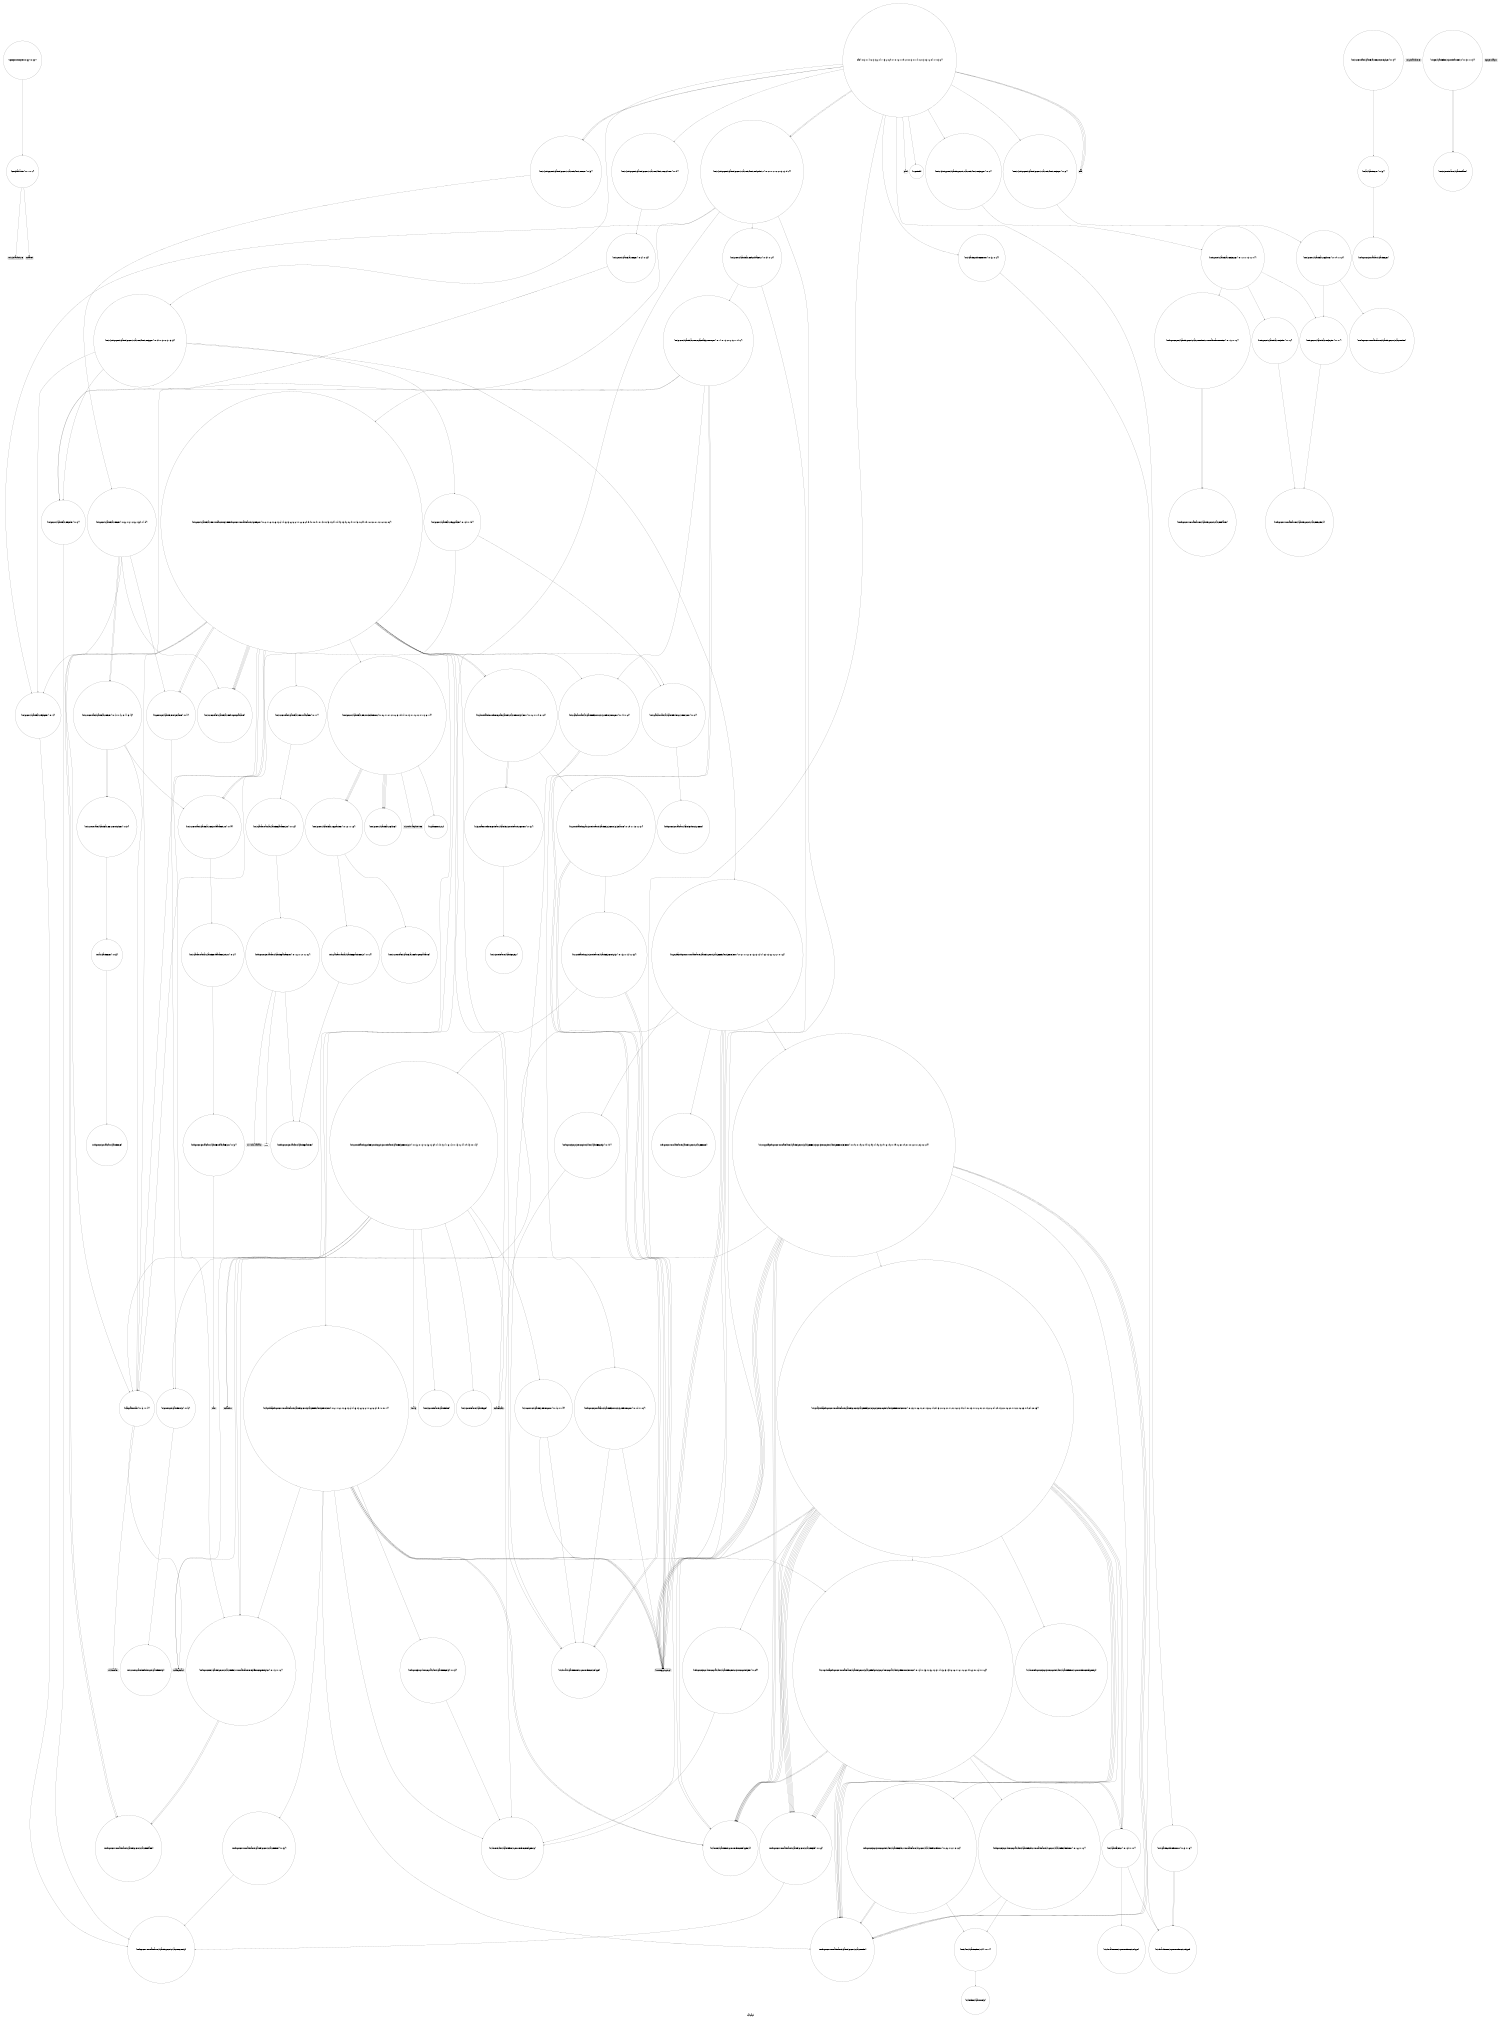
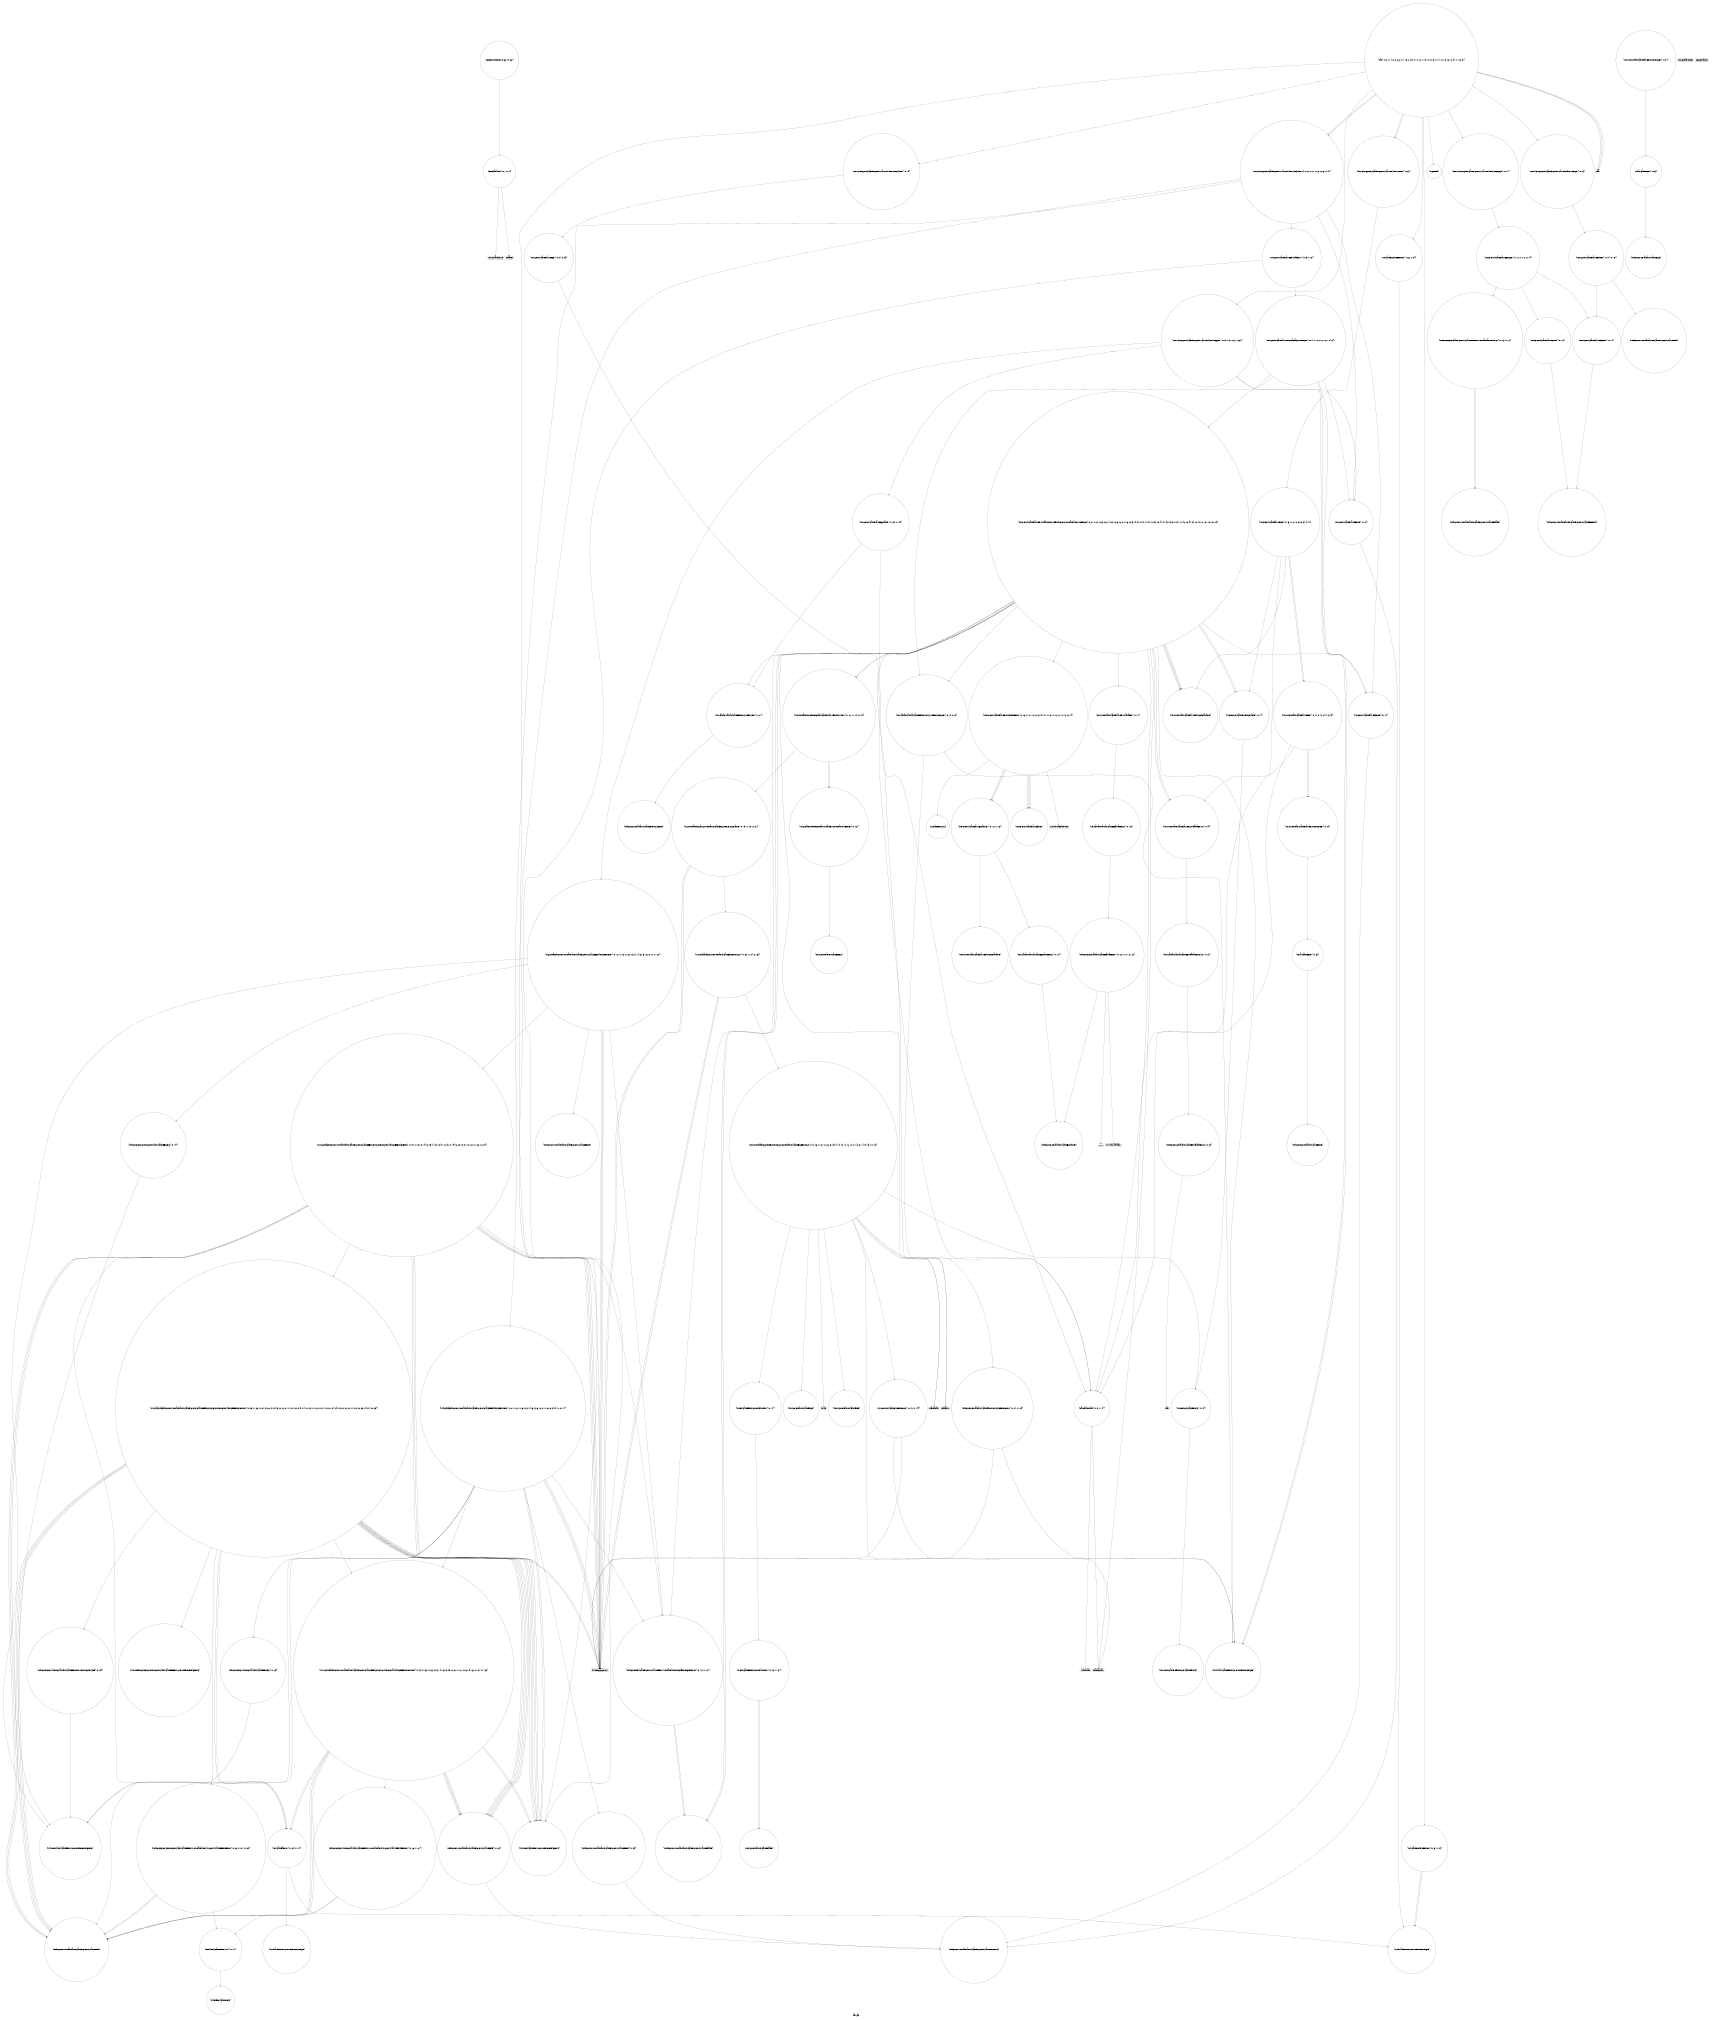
(906, 172) -> none
none -> (755, 1408)
